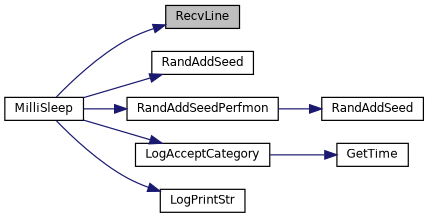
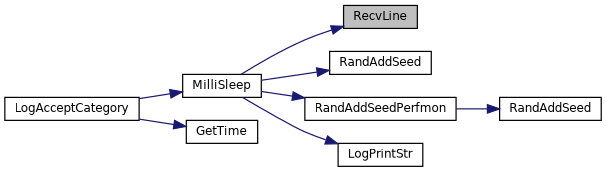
(117, 130) -> (155, 96)
